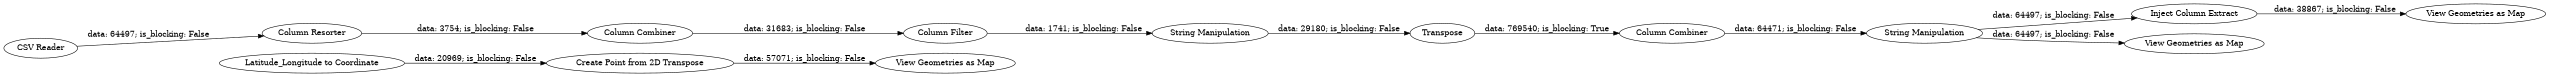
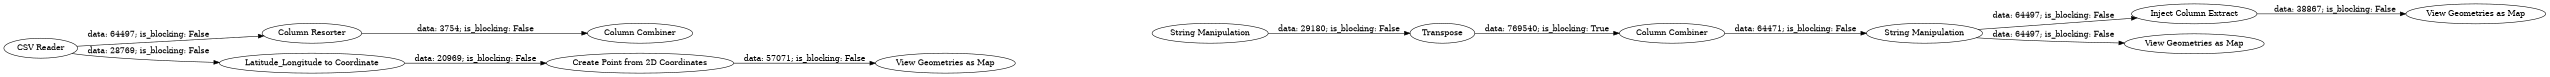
(945, 33) -> none
none -> (143, 59)
(640, 63) -> (640, 63)
